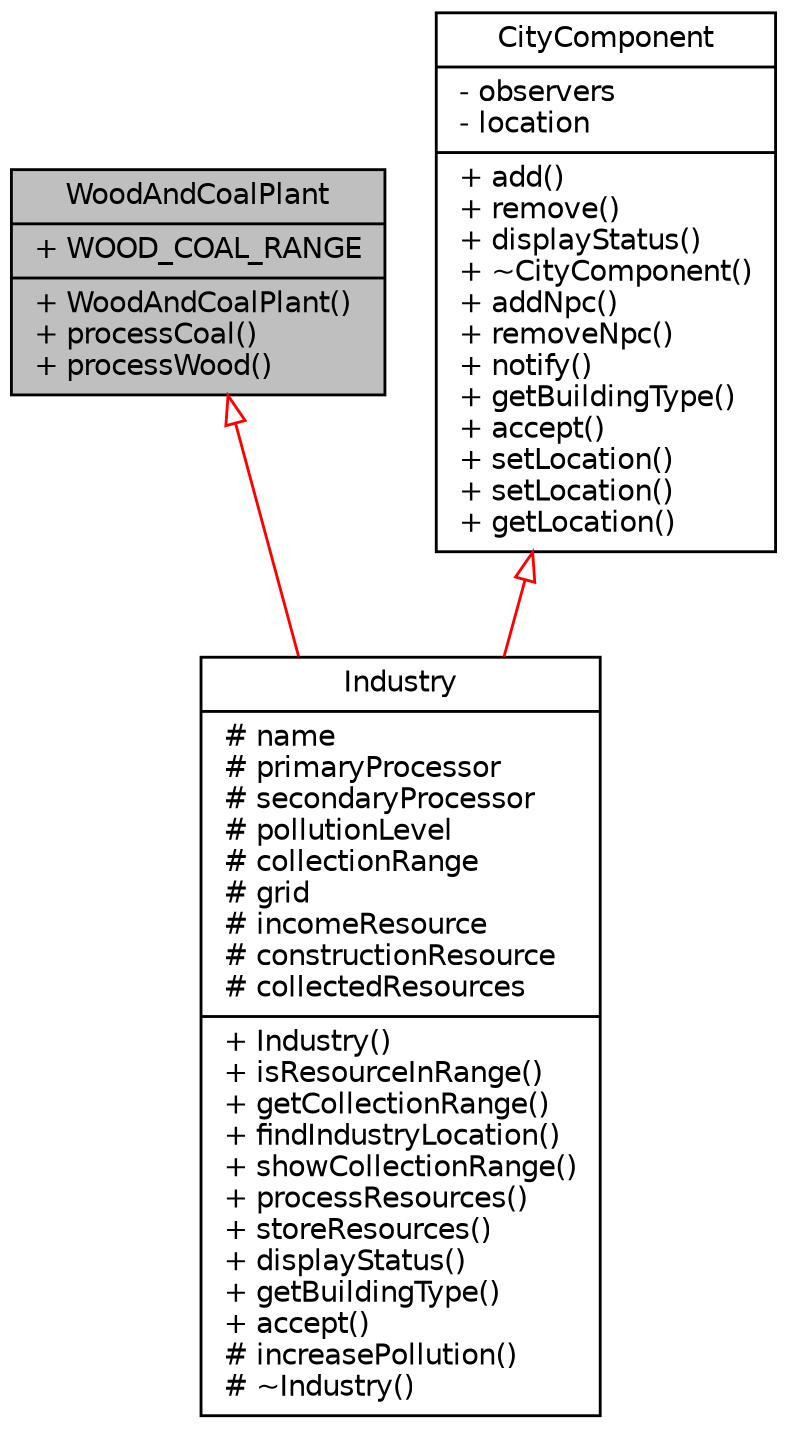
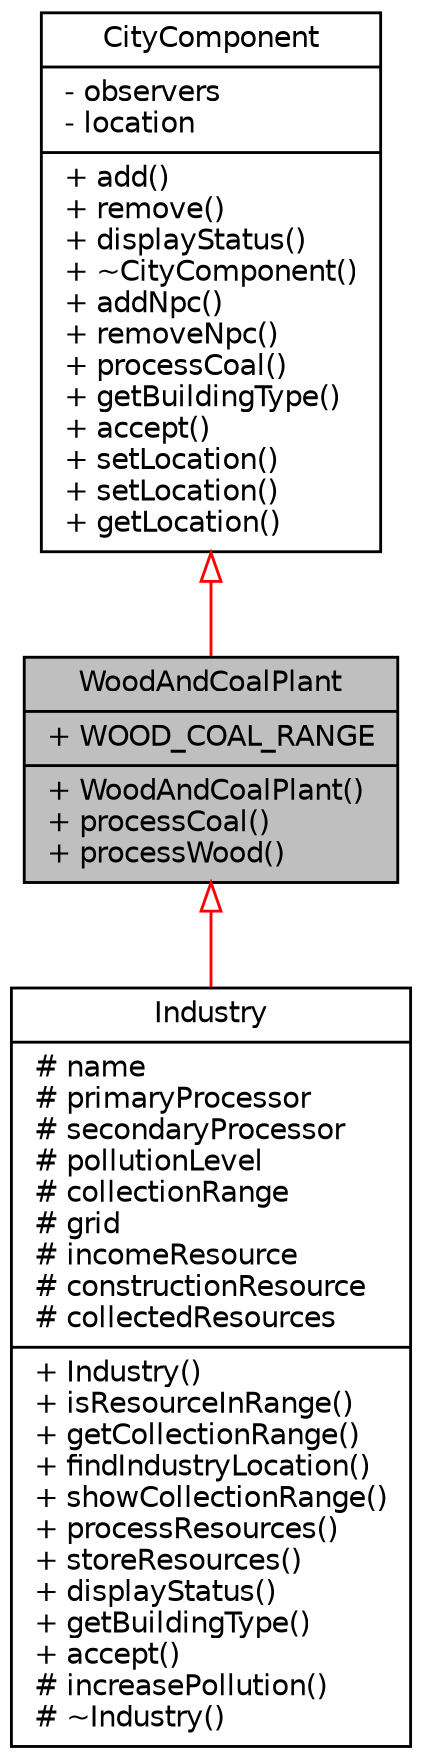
(526, 366) -> (177, 366)
(514, 619) -> (211, 619)
